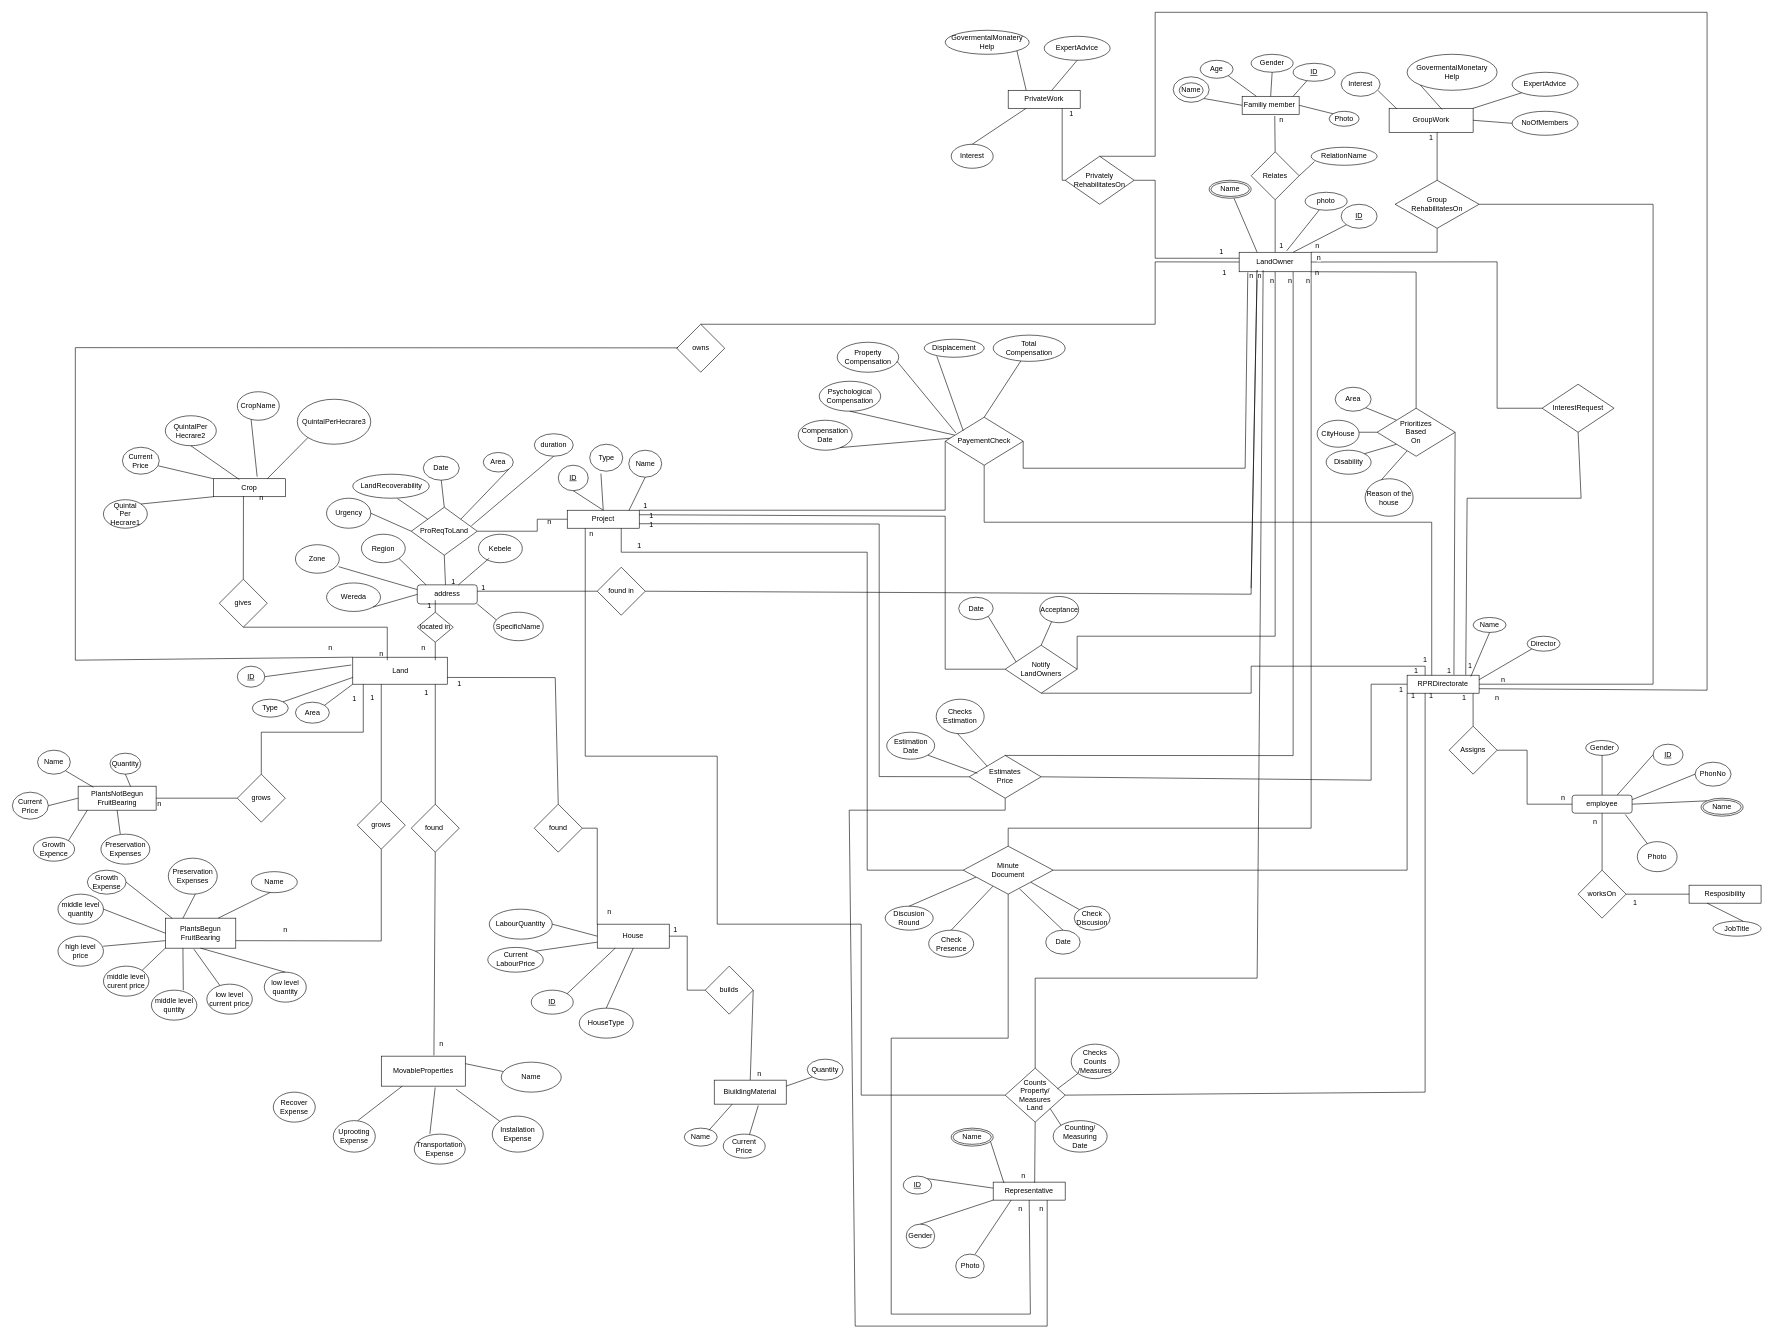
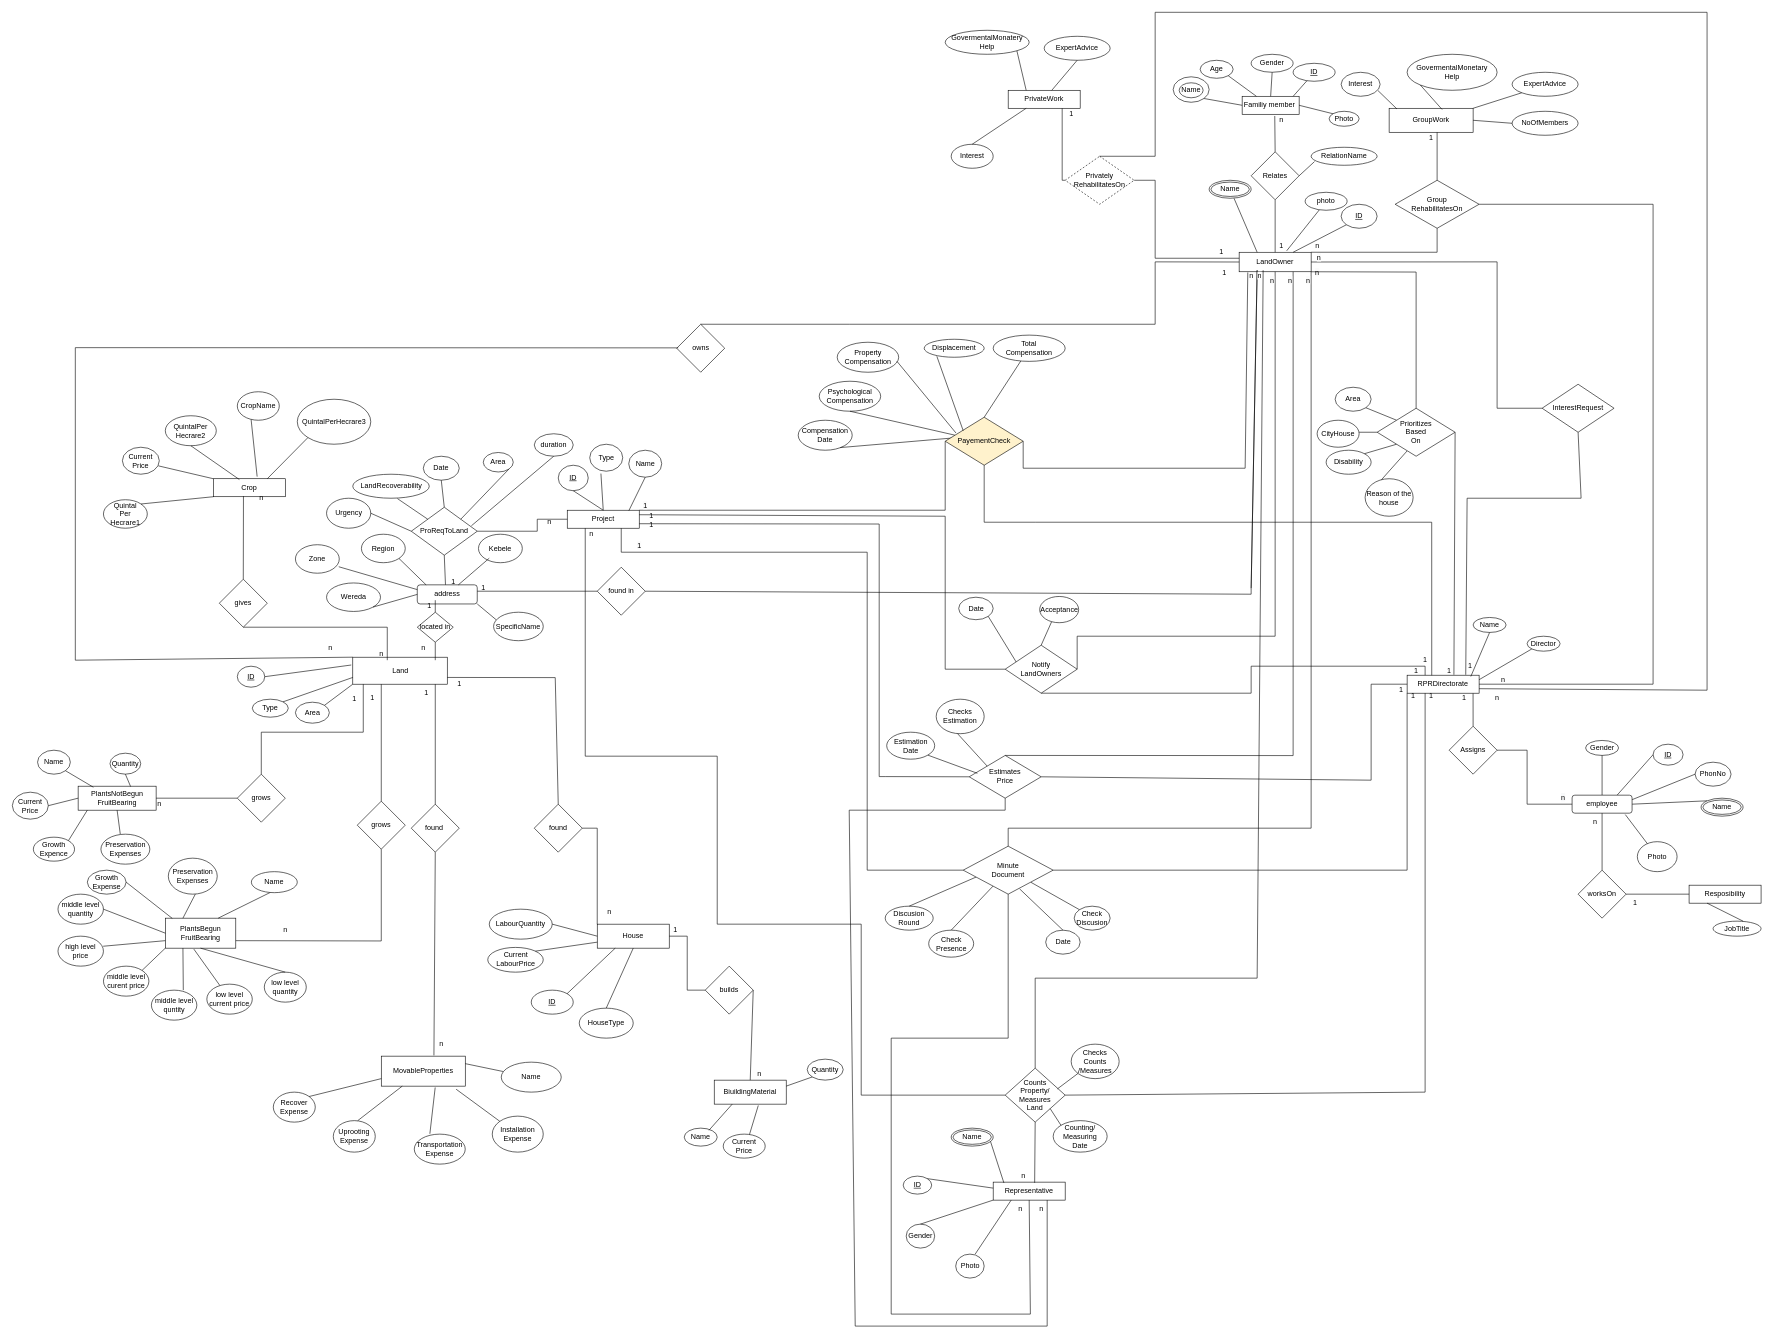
(1100, 180) -> (1100, 180)
(984, 441) -> (984, 441)
none -> (345, 1088)
